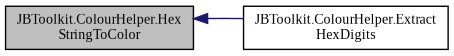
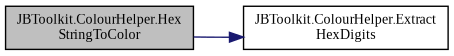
(226, 18) -> (212, 37)
